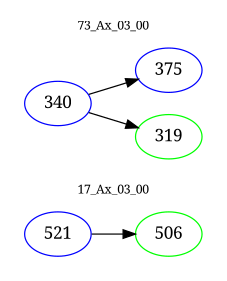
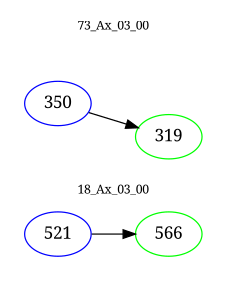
(169, 70) -> none
(58, 103) -> (58, 103)
(113, 190) -> (113, 190)
(169, 234) -> (169, 234)
